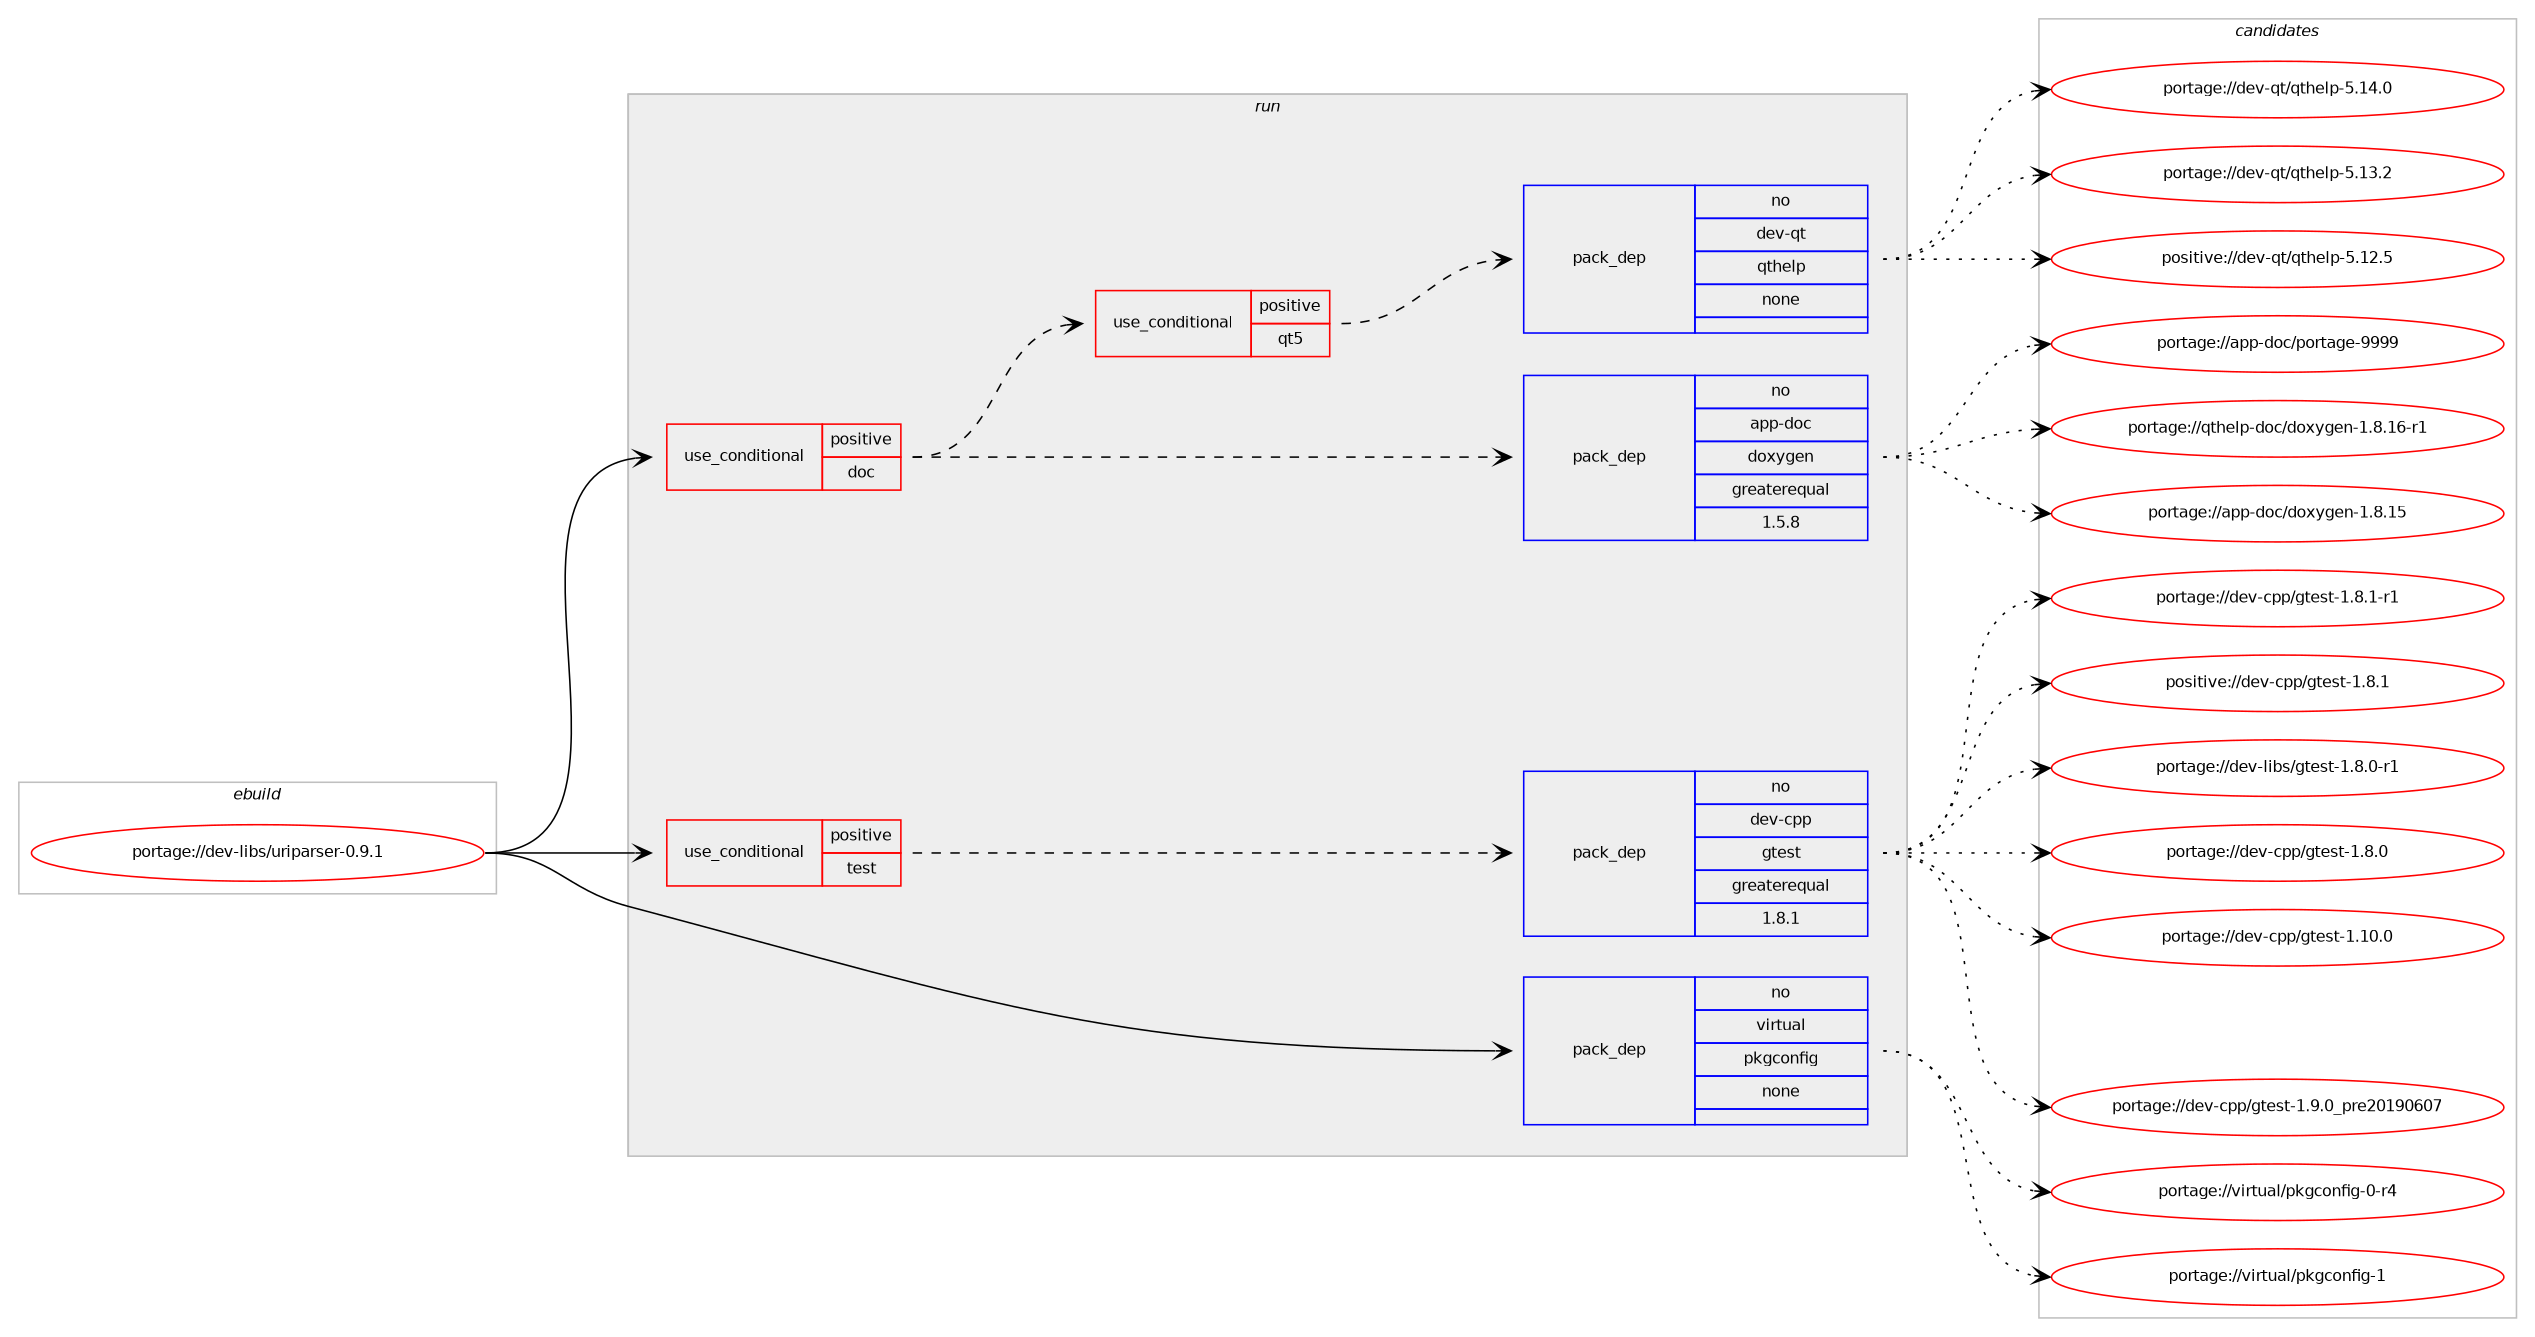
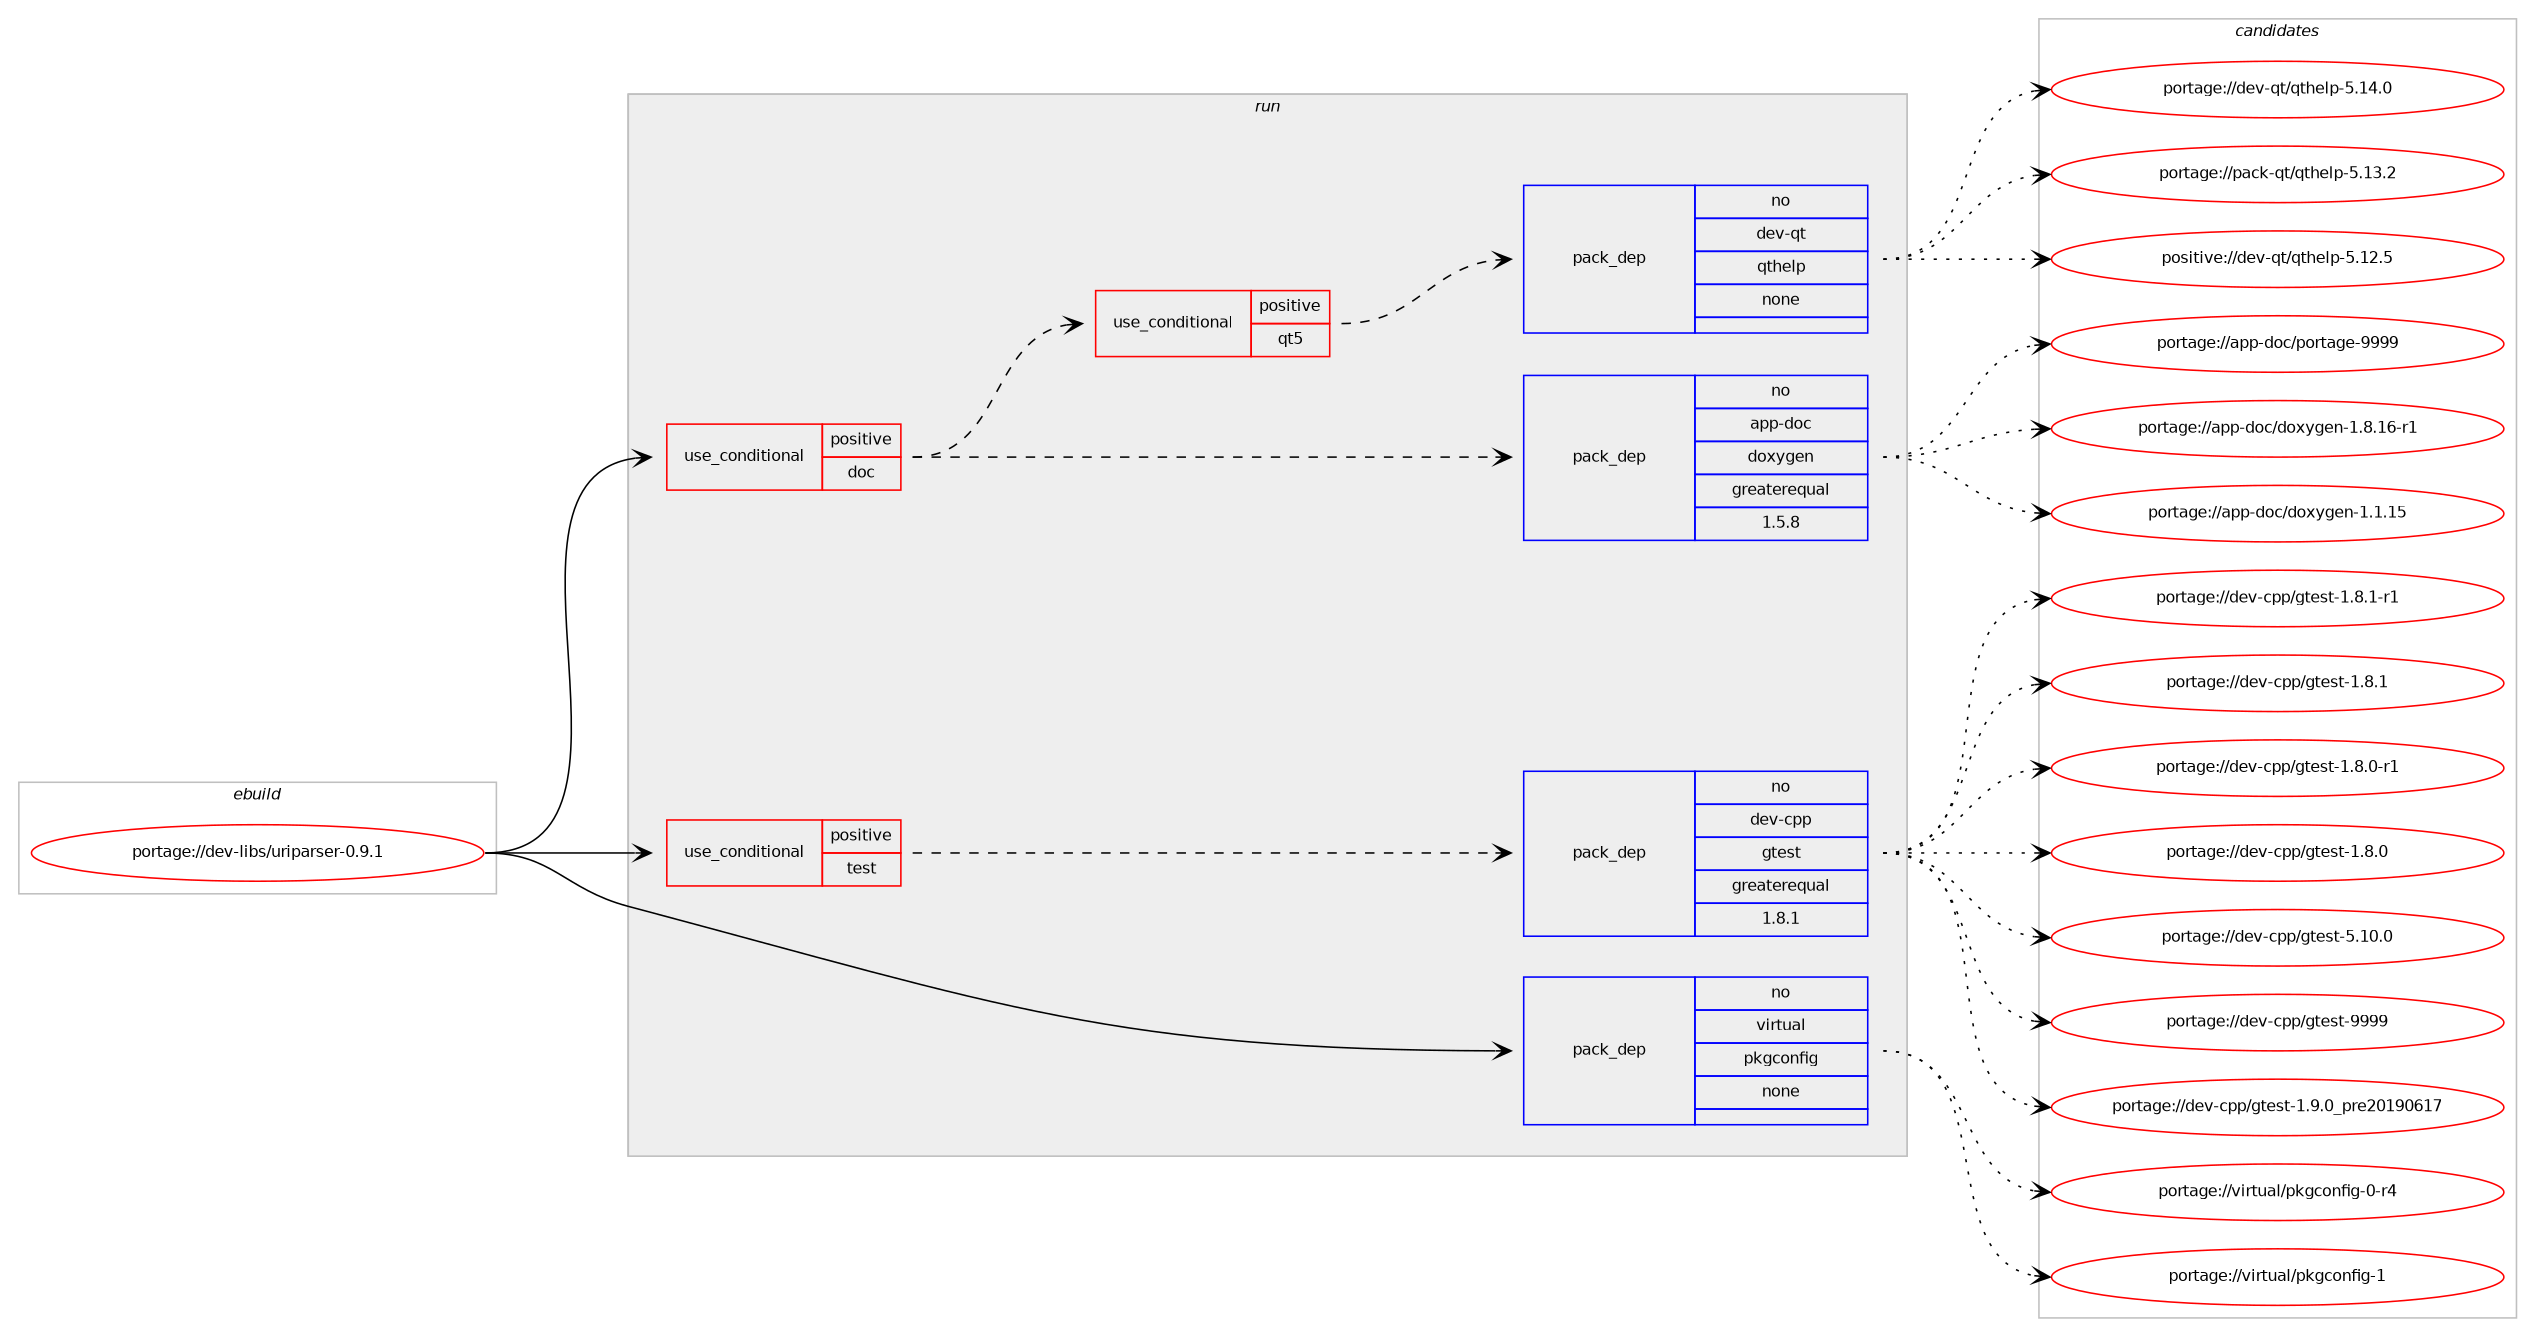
(2278, 174) -> (2278, 174)
(2278, 429) -> (2278, 429)
(2278, 514) -> (2278, 514)
(2278, 683) -> (2278, 683)
(2278, 768) -> (2278, 768)
(2278, 938) -> (2278, 938)
none -> (2278, 1023)
(2278, 1107) -> (2278, 1107)
